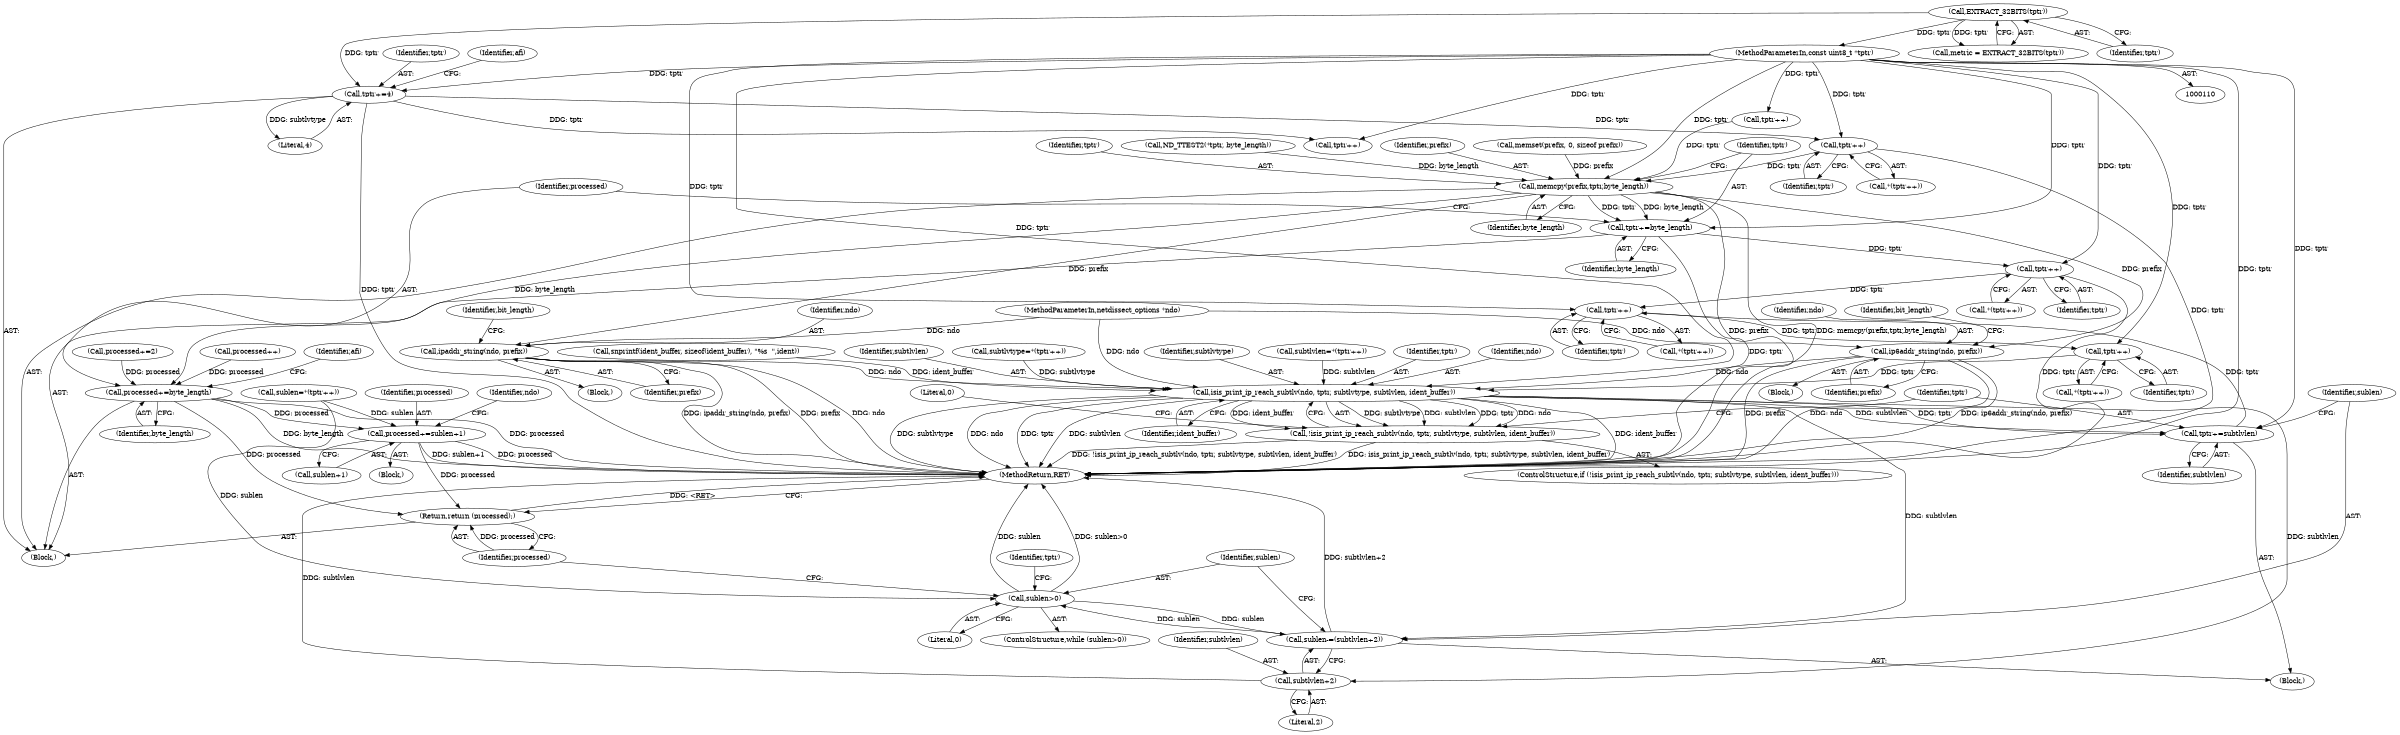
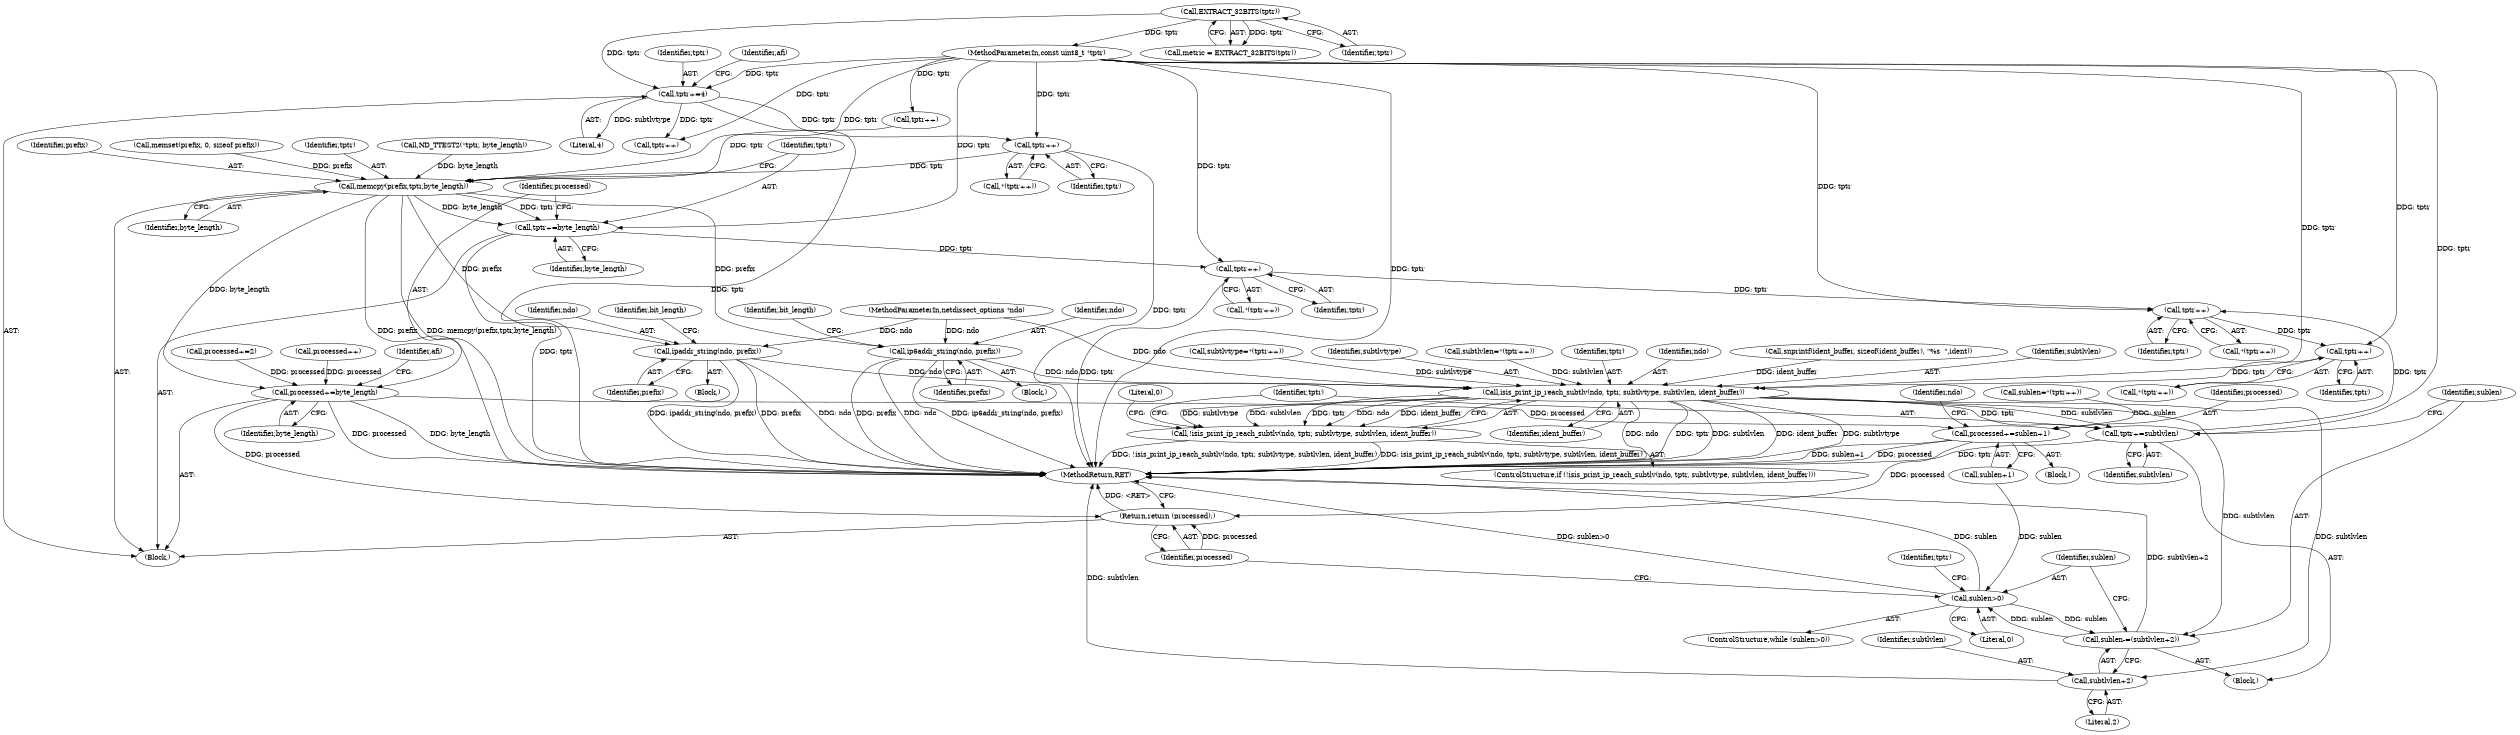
(2200, 95) -> none
none -> (1864, 462)
(488, 584) -> (2019, 537)
